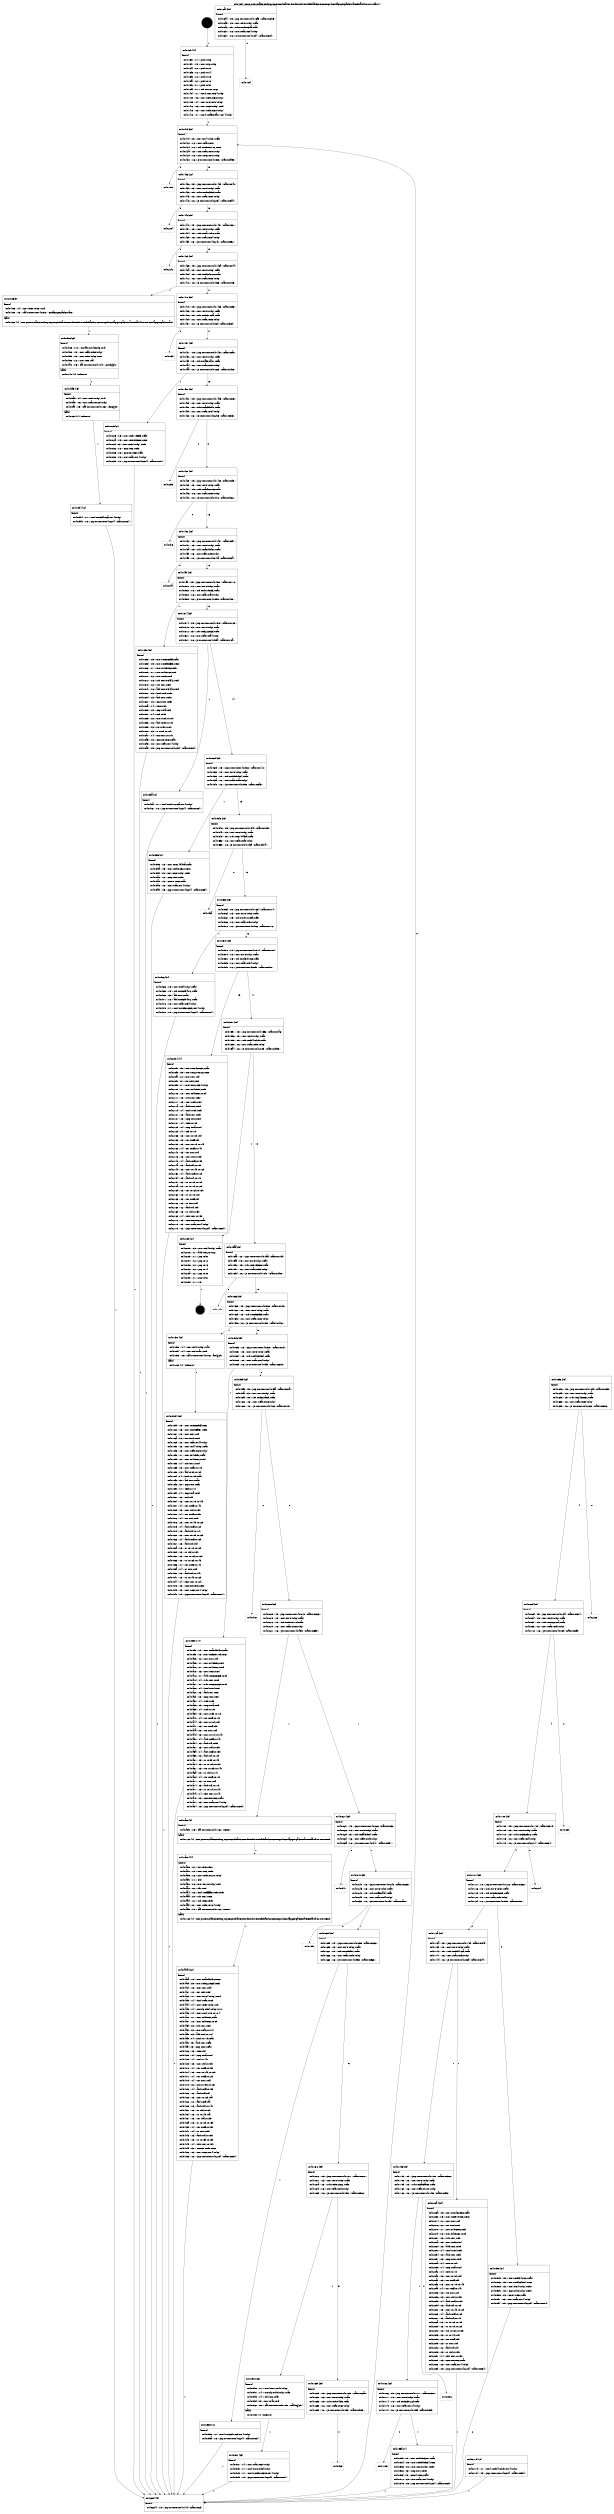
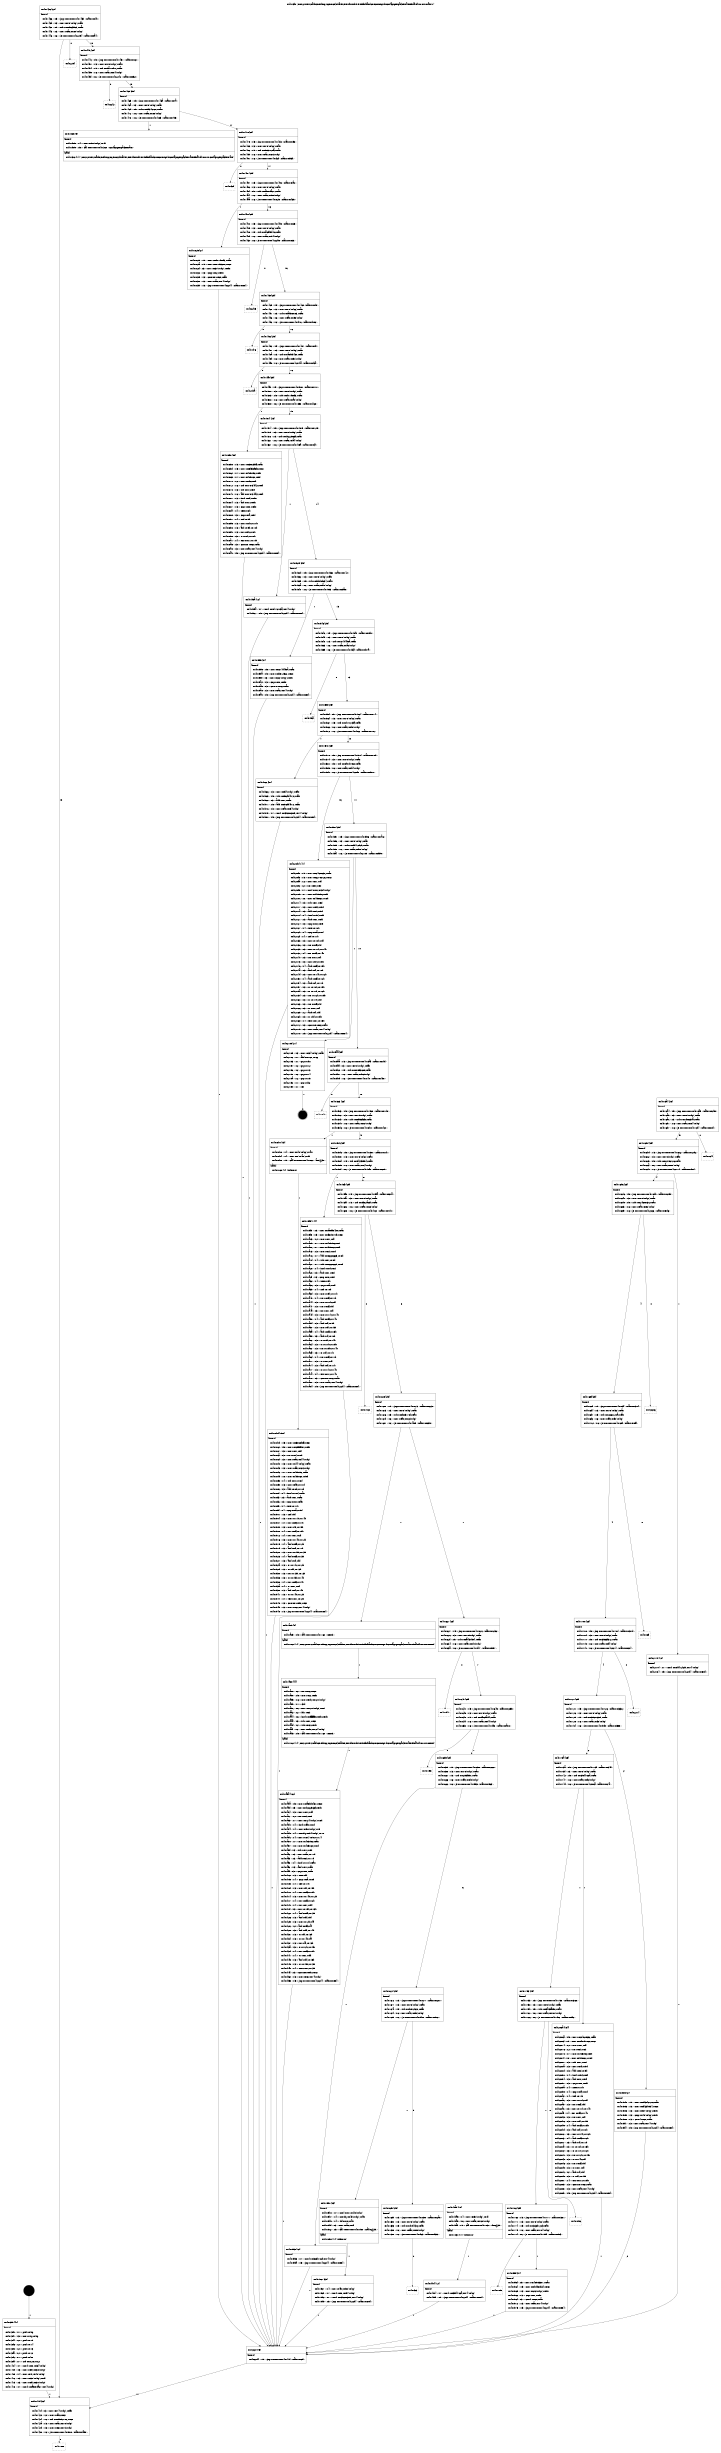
(207, 167) -> (59, 1218)
(89, 356) -> none
(208, 444) -> (286, 268)
none -> (668, 1156)
